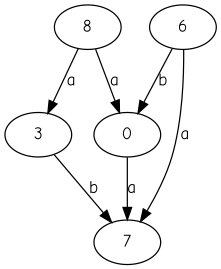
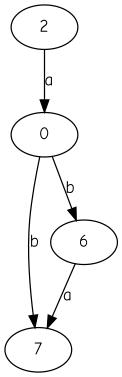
(88, 27) -> (44, 27)
(158, 75) -> (62, 183)
(38, 135) -> none
(132, 189) -> (35, 242)
